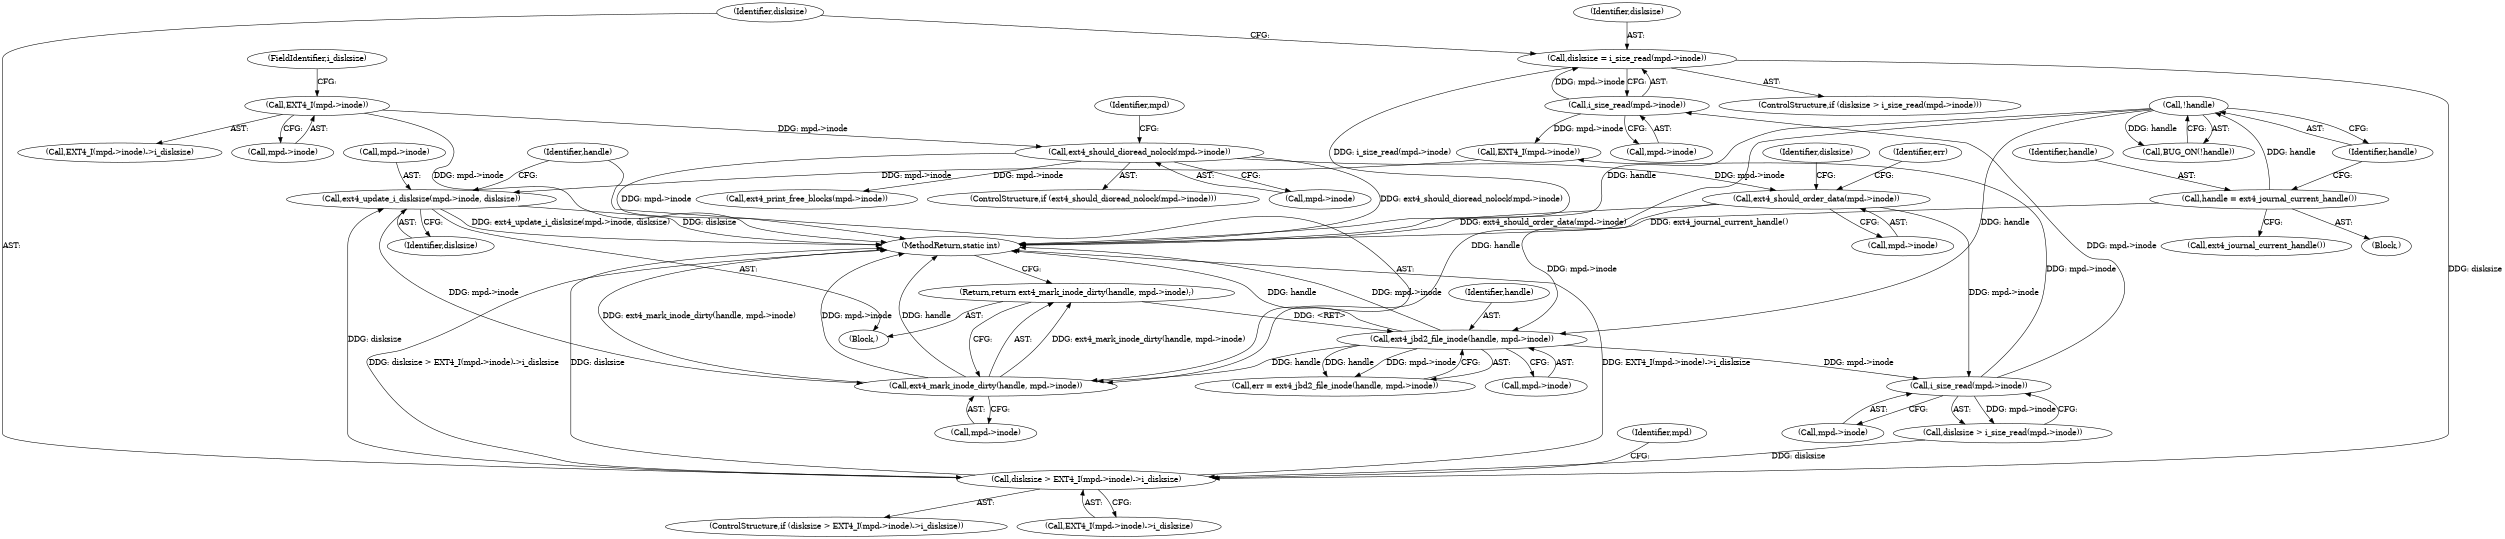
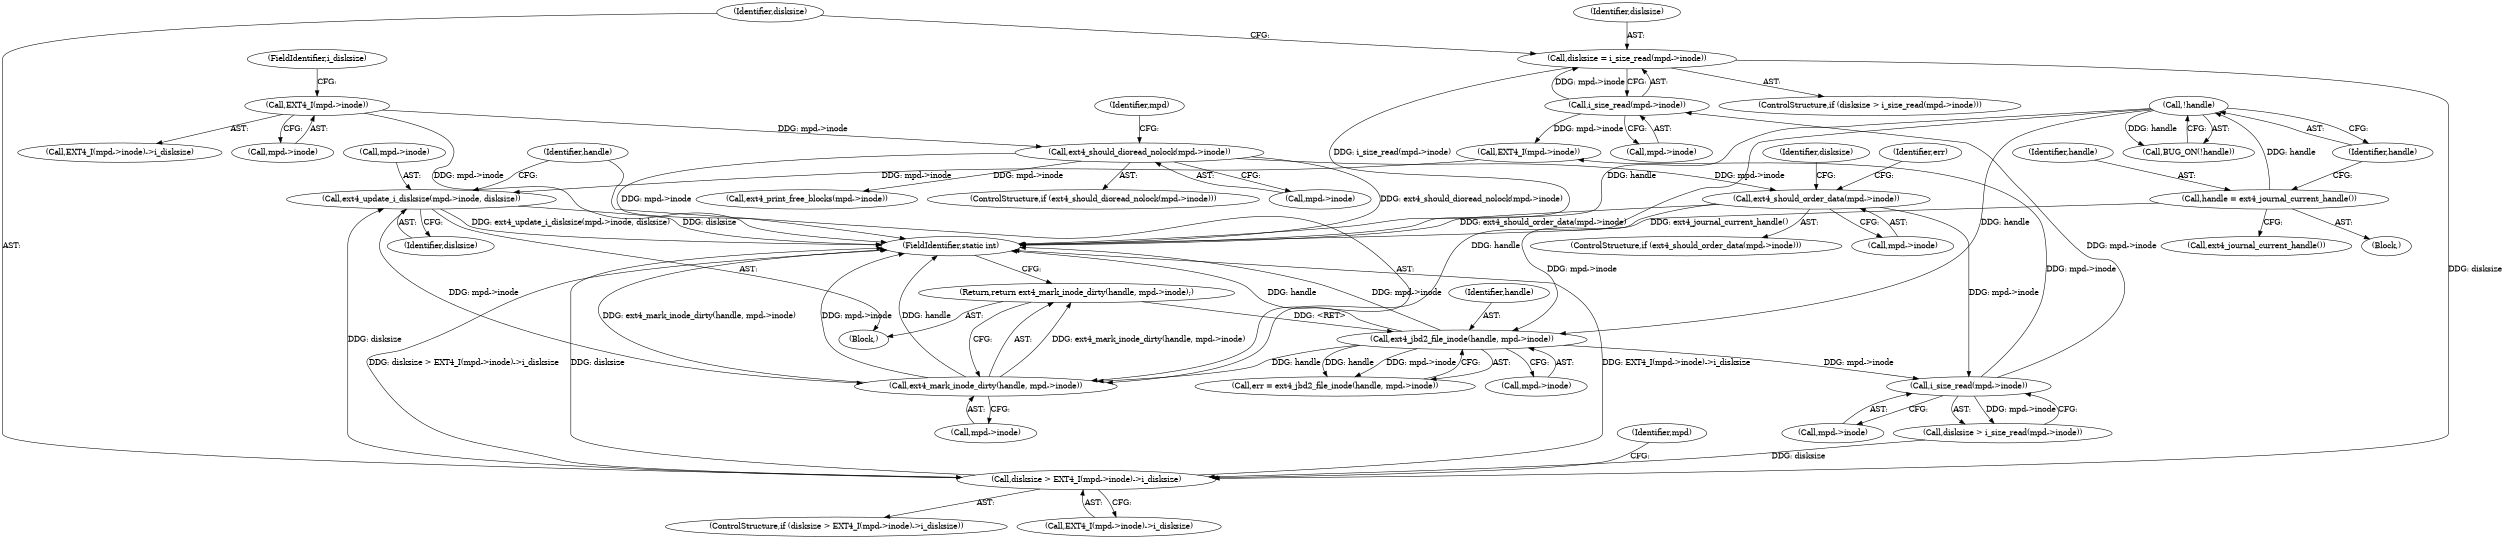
(951, 246) -> (951, 246)
none -> (1686, 246)
